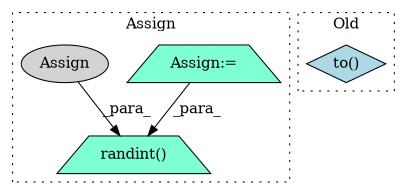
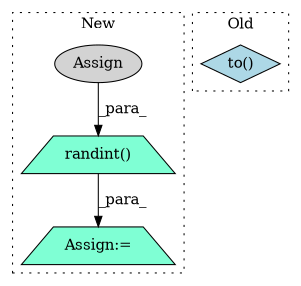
(151, 25) -> (98, 25)
(172, 105) -> (98, 195)
